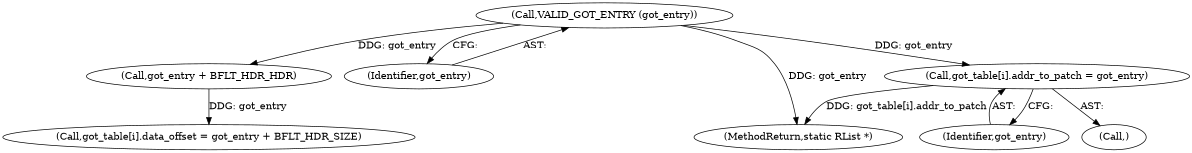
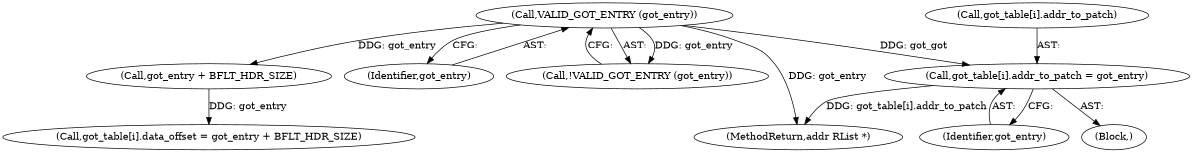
none -> (1037, 15)
(914, 46) -> (914, 46)
(209, 76) -> (209, 76)
none -> (637, 76)
(798, 137) -> (798, 137)
(1114, 137) -> (1114, 137)
